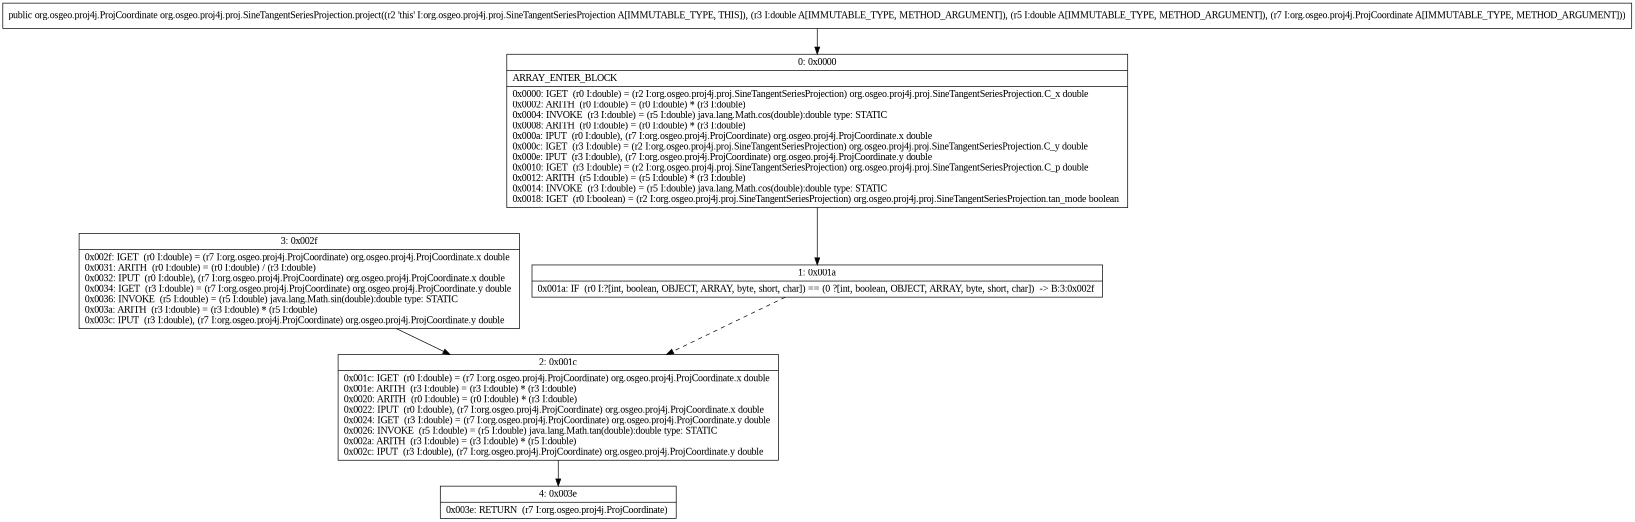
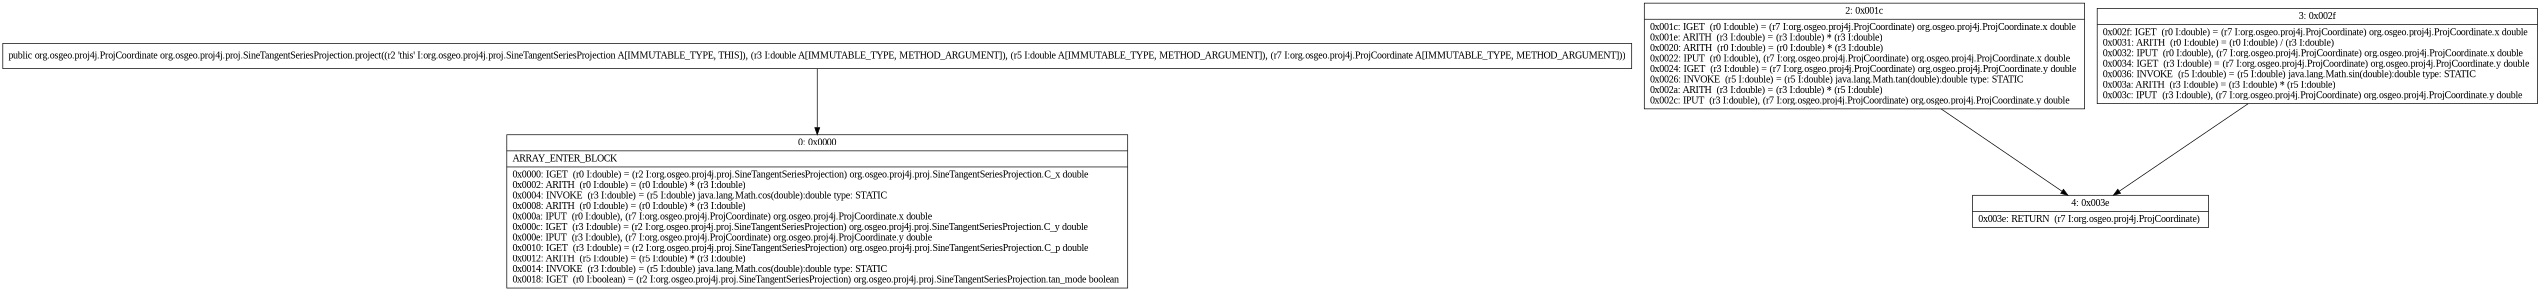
(817, 281) -> none
(420, 340) -> (2184, 147)
